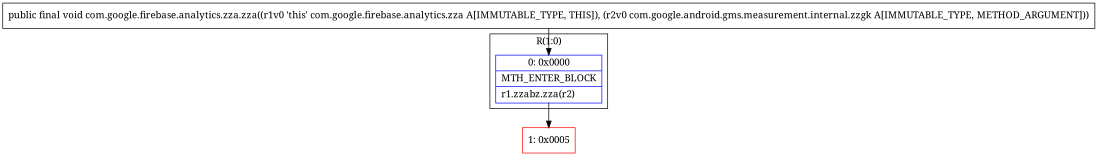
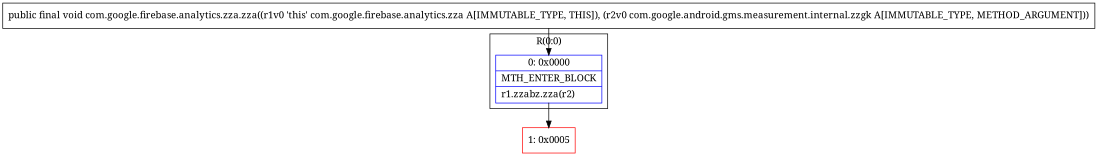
(549, 42) -> (549, 42)
